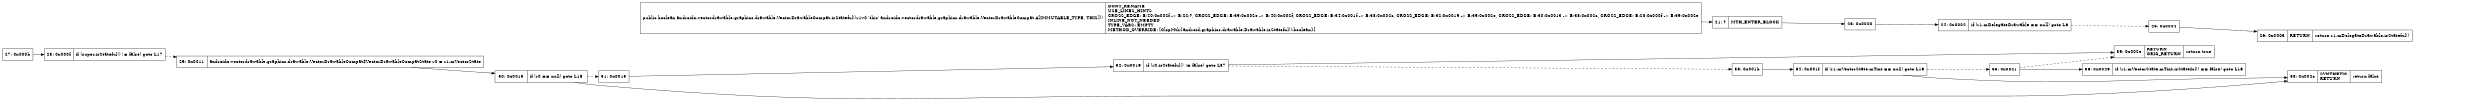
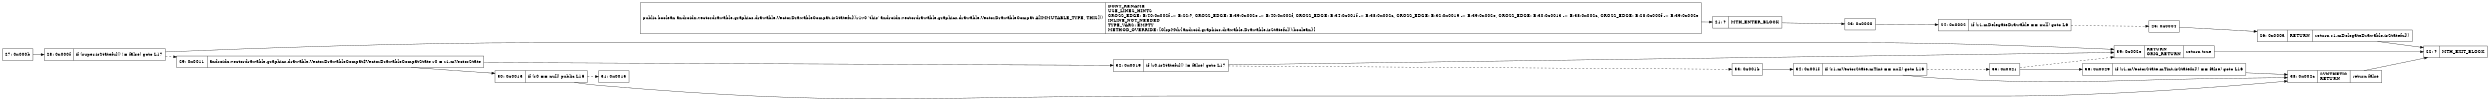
none -> (1138, 43)
none -> (2455, 52)
(1186, 65) -> (1186, 65)
(870, 72) -> (797, 64)
none -> (2265, 74)
(556, 76) -> (556, 76)
